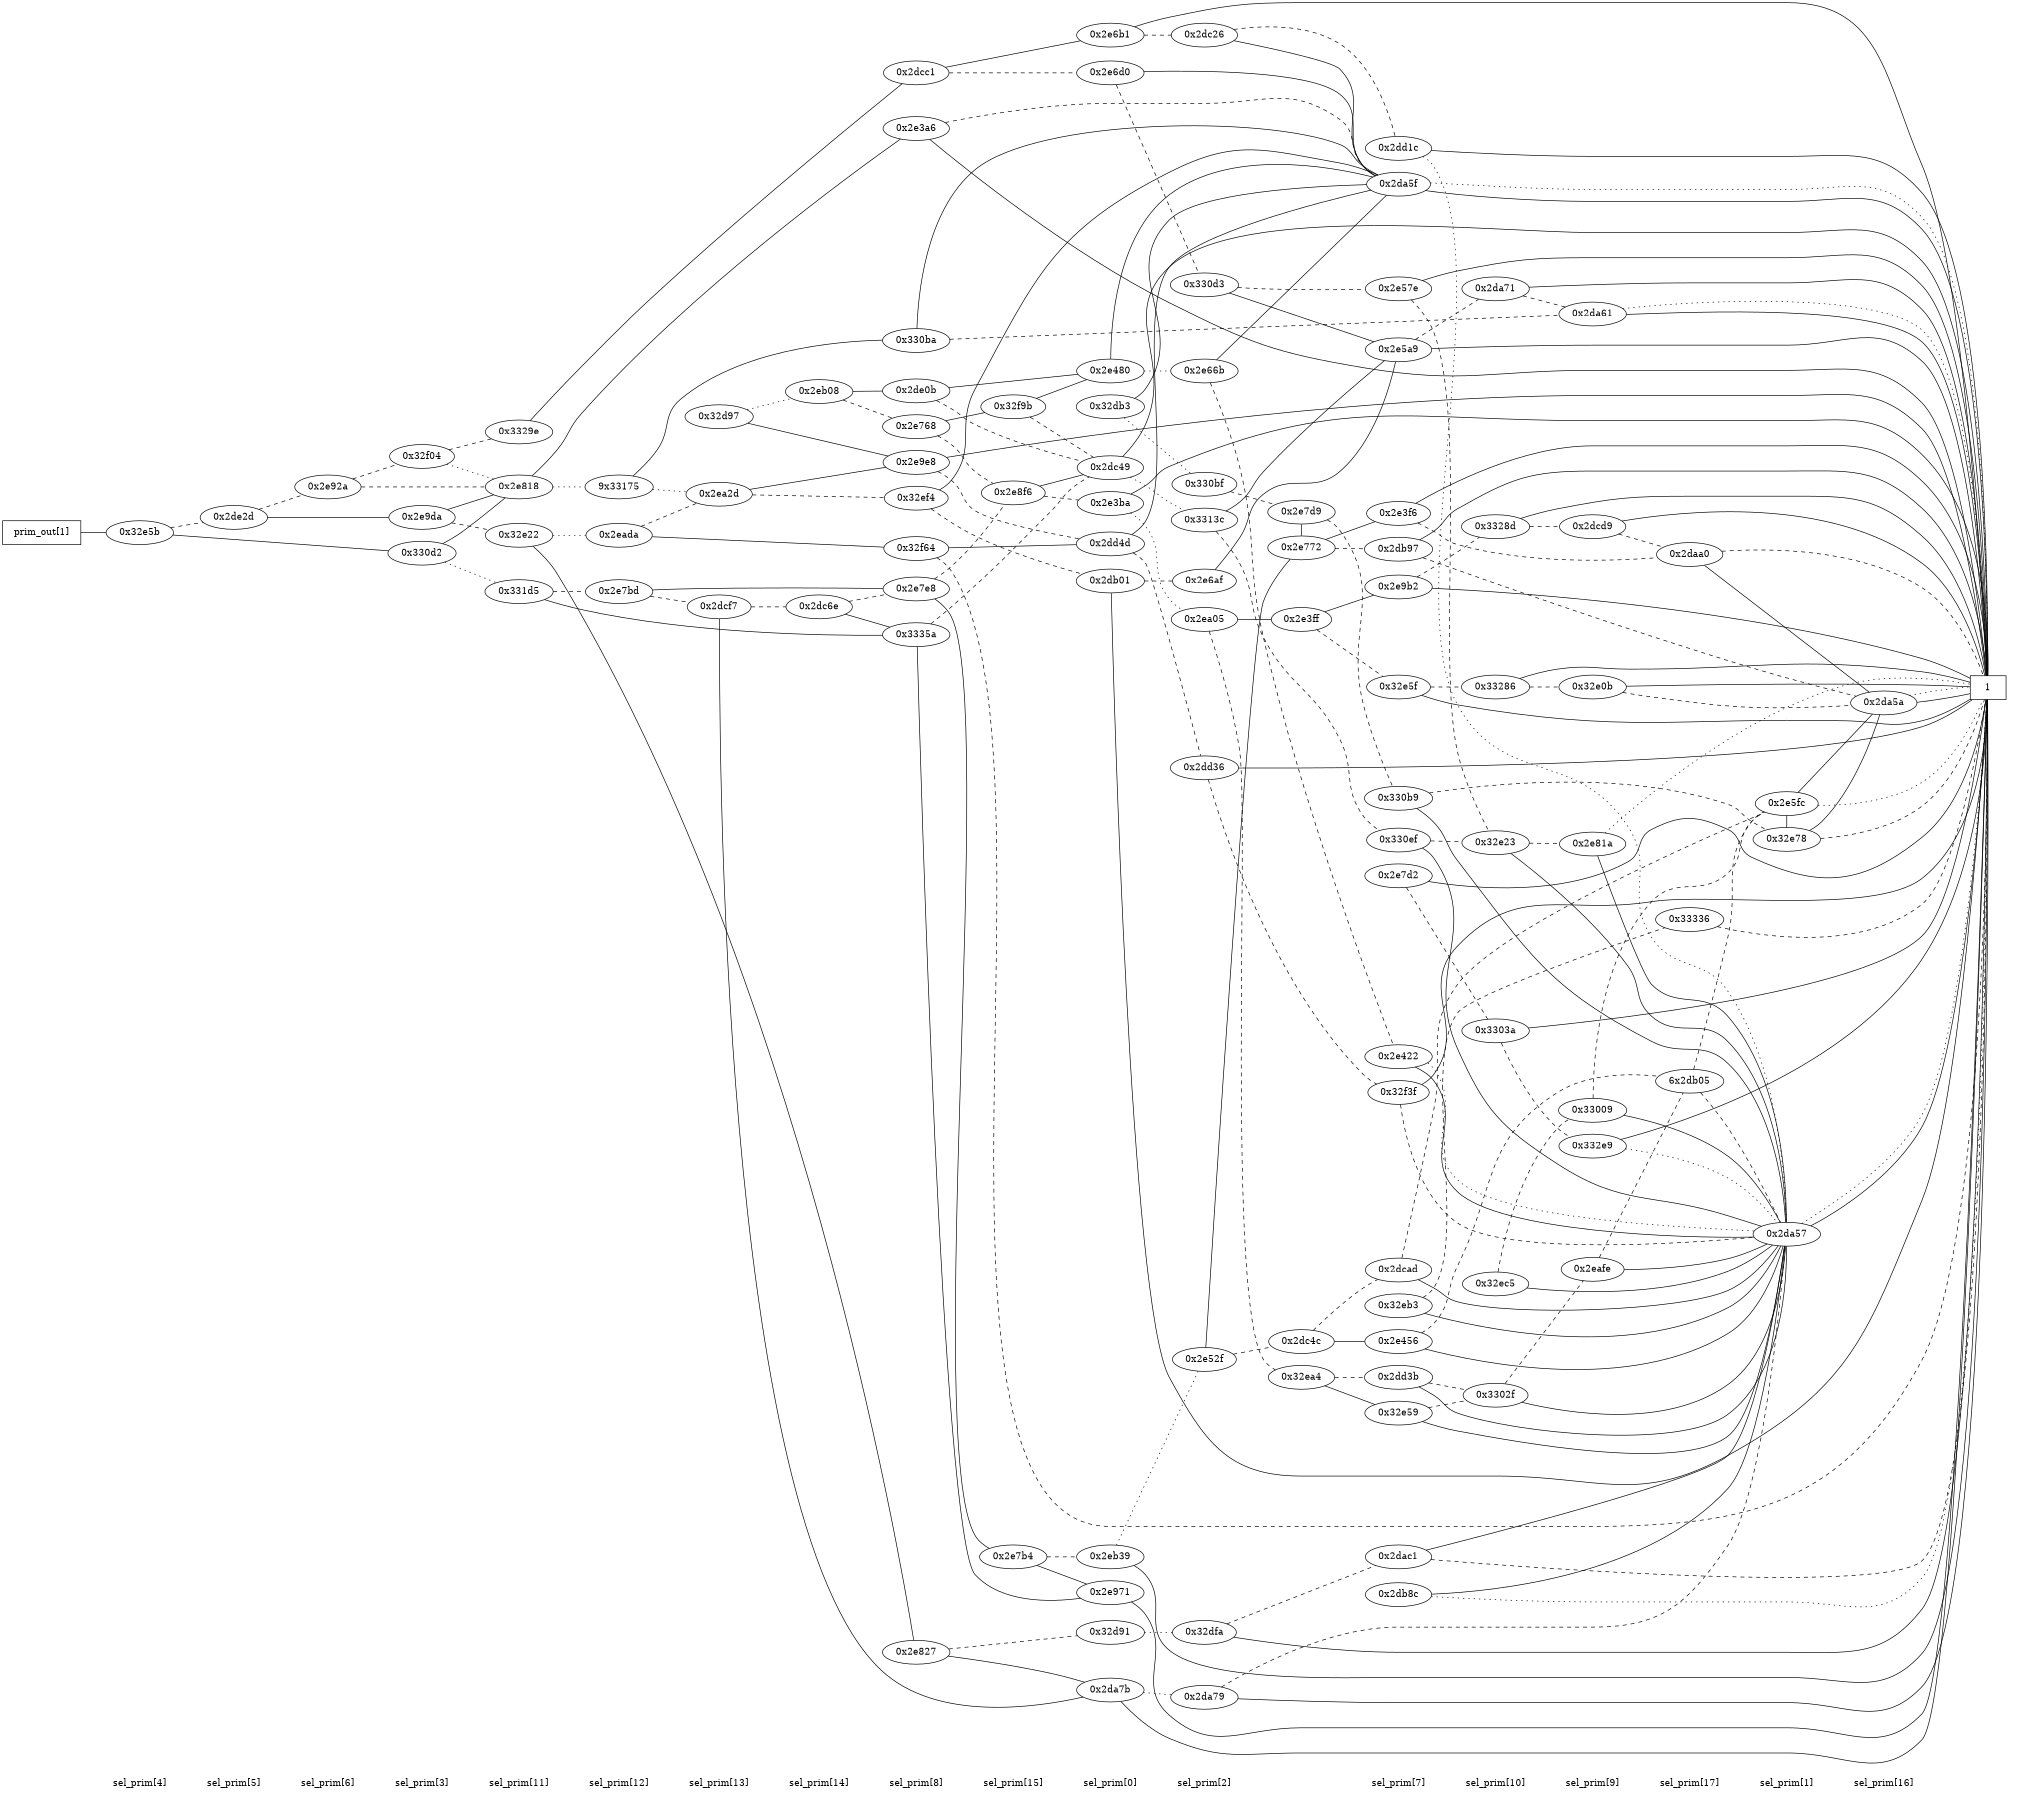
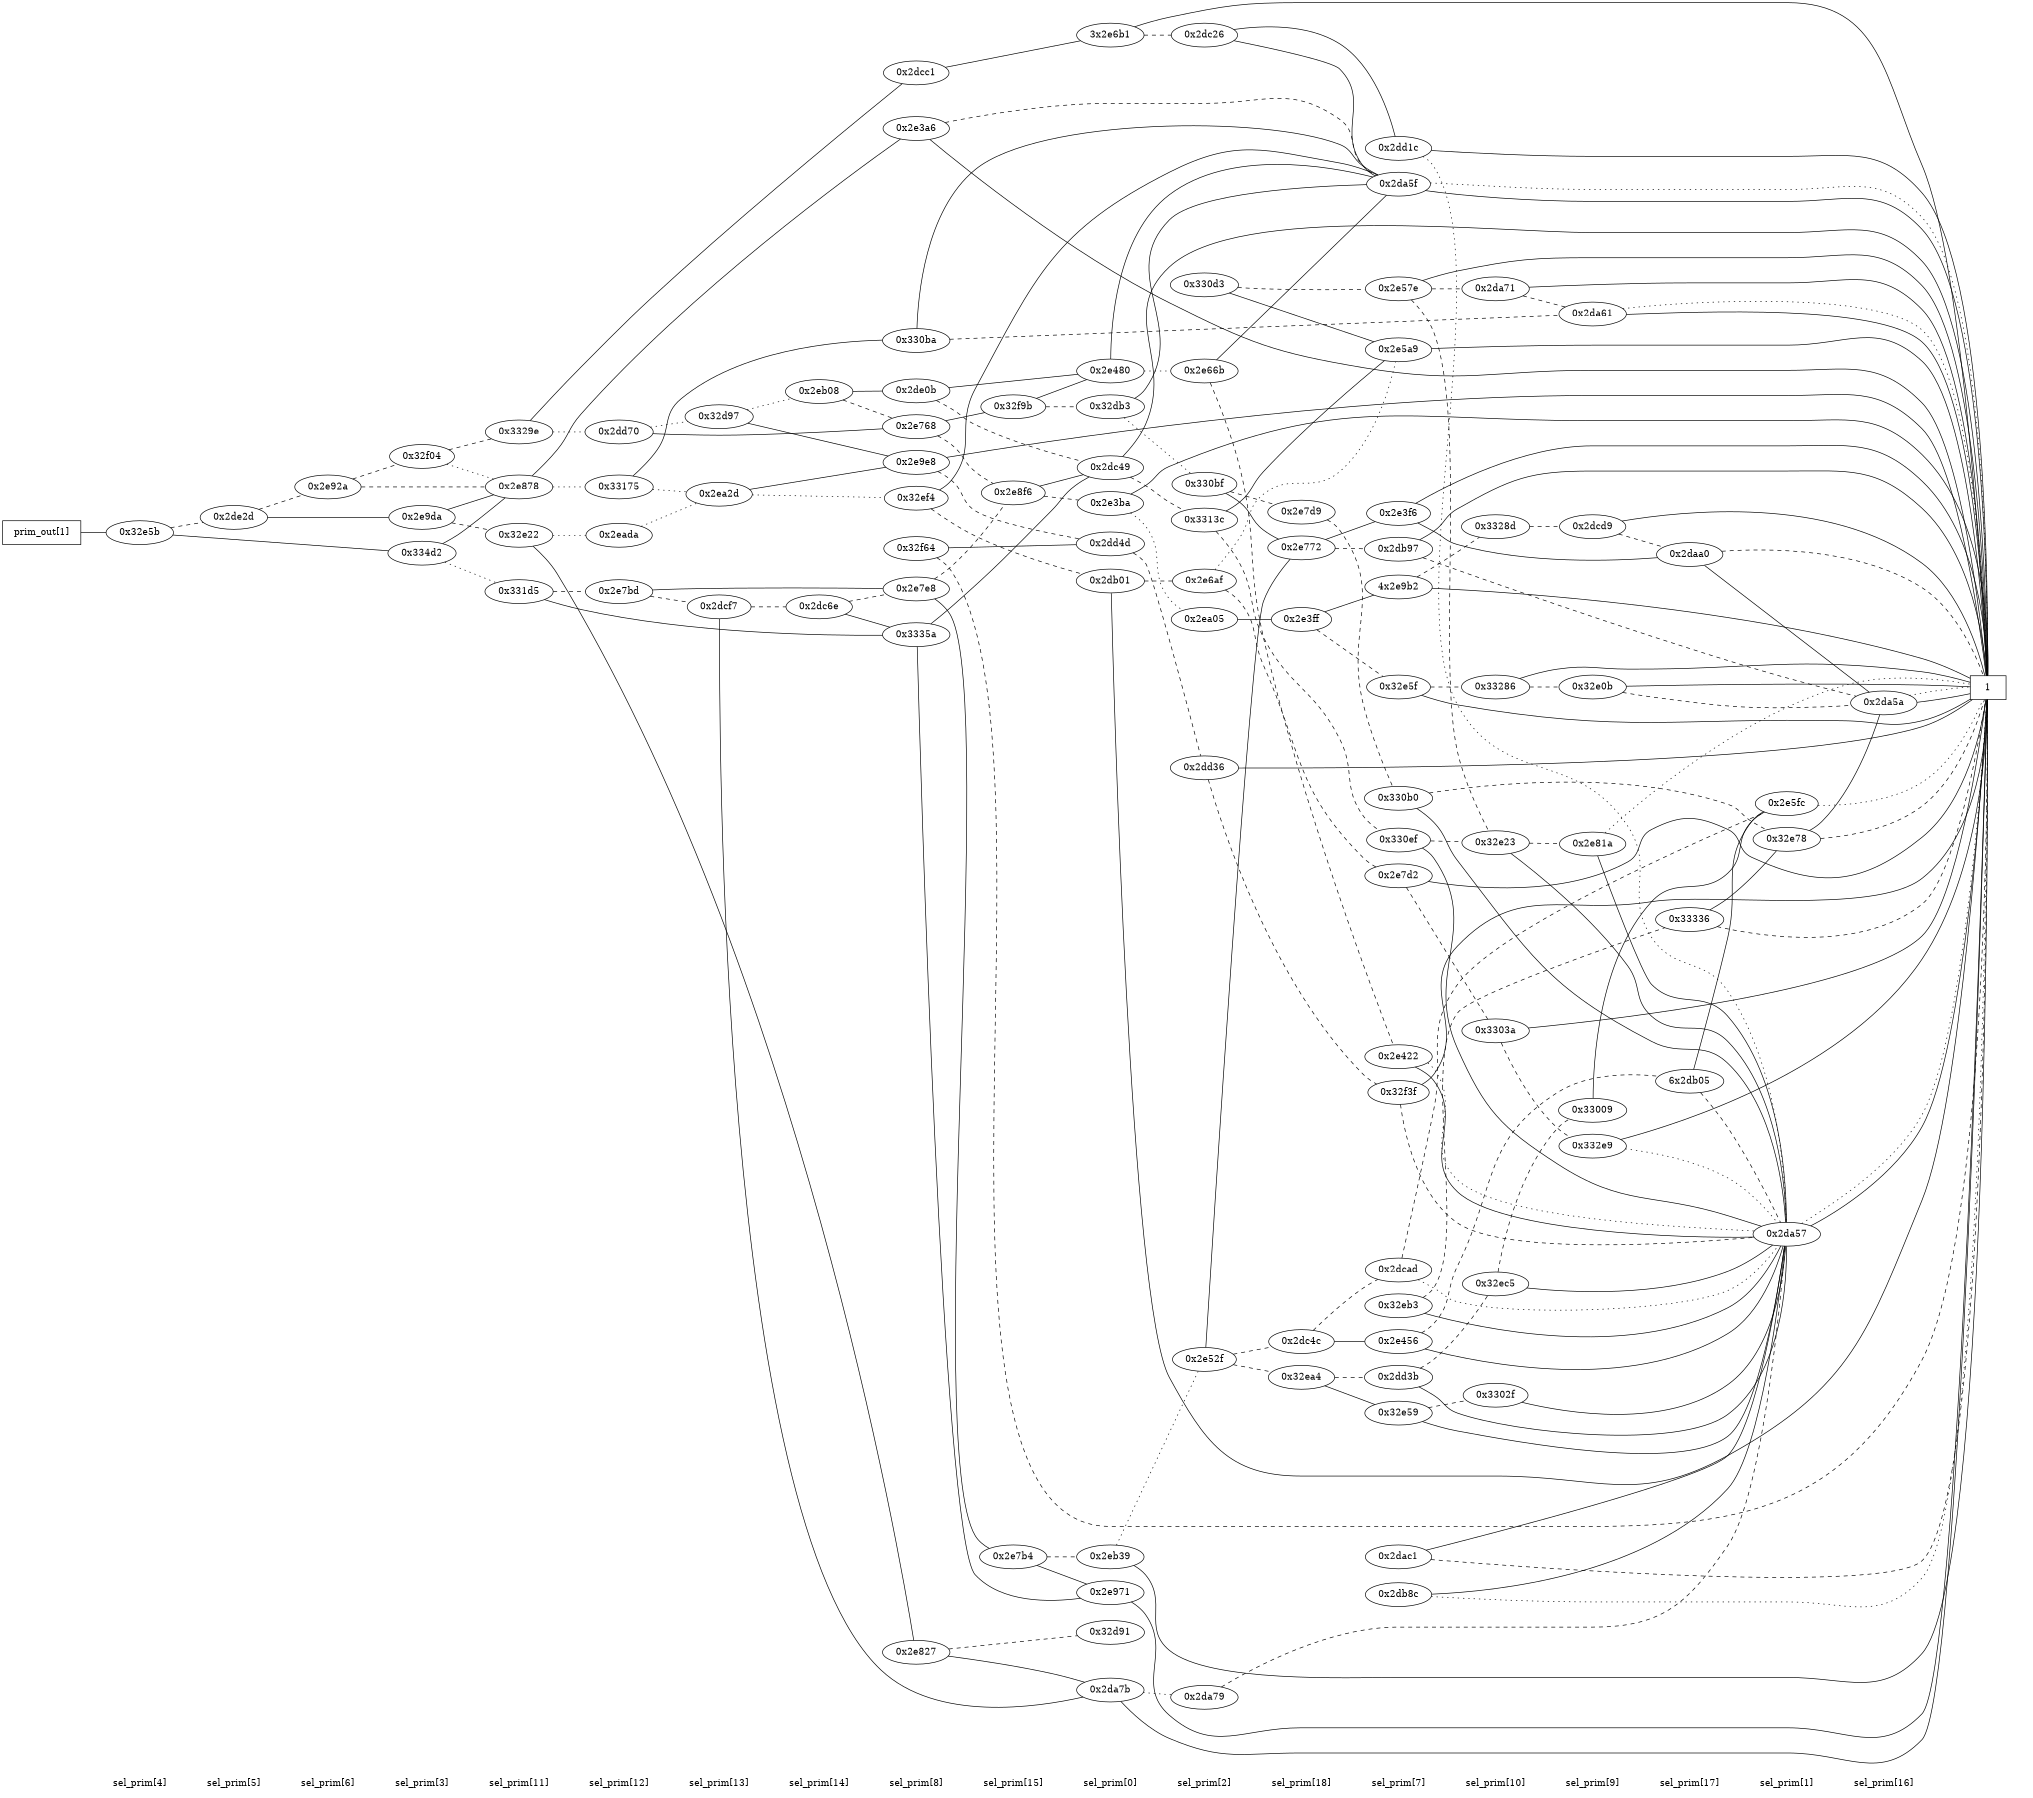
(1110, 35) -> (1110, 35)
(1340, 44) -> (1340, 44)
(1110, 73) -> none
(1162, 283) -> none
(1439, 324) -> (1447, 289)
none -> (619, 432)
(1059, 435) -> (1061, 407)
(1319, 482) -> (1319, 482)
(519, 487) -> (519, 487)
(619, 487) -> (619, 487)
(1159, 495) -> (1157, 494)
(818, 496) -> (818, 496)
(1803, 496) -> none
(669, 515) -> (669, 515)
(1301, 530) -> (1254, 520)
(768, 542) -> none
(422, 553) -> (422, 553)
(1007, 555) -> (1007, 555)
(1534, 558) -> (1534, 558)
(1399, 587) -> (1399, 587)
(1835, 753) -> none
none -> (1304, 772)
(1399, 798) -> (1399, 798)
(1787, 822) -> (1745, 883)
(1636, 922) -> (1636, 922)
(1728, 938) -> (1728, 938)
(1241, 1002) -> (1253, 1368)
(1716, 1149) -> none
(1593, 1269) -> none
(1605, 1309) -> (1605, 1309)
(1448, 1386) -> (1458, 1336)
(1959, 1541) -> none
(1204, 1632) -> none
none -> (1301, 1783)
